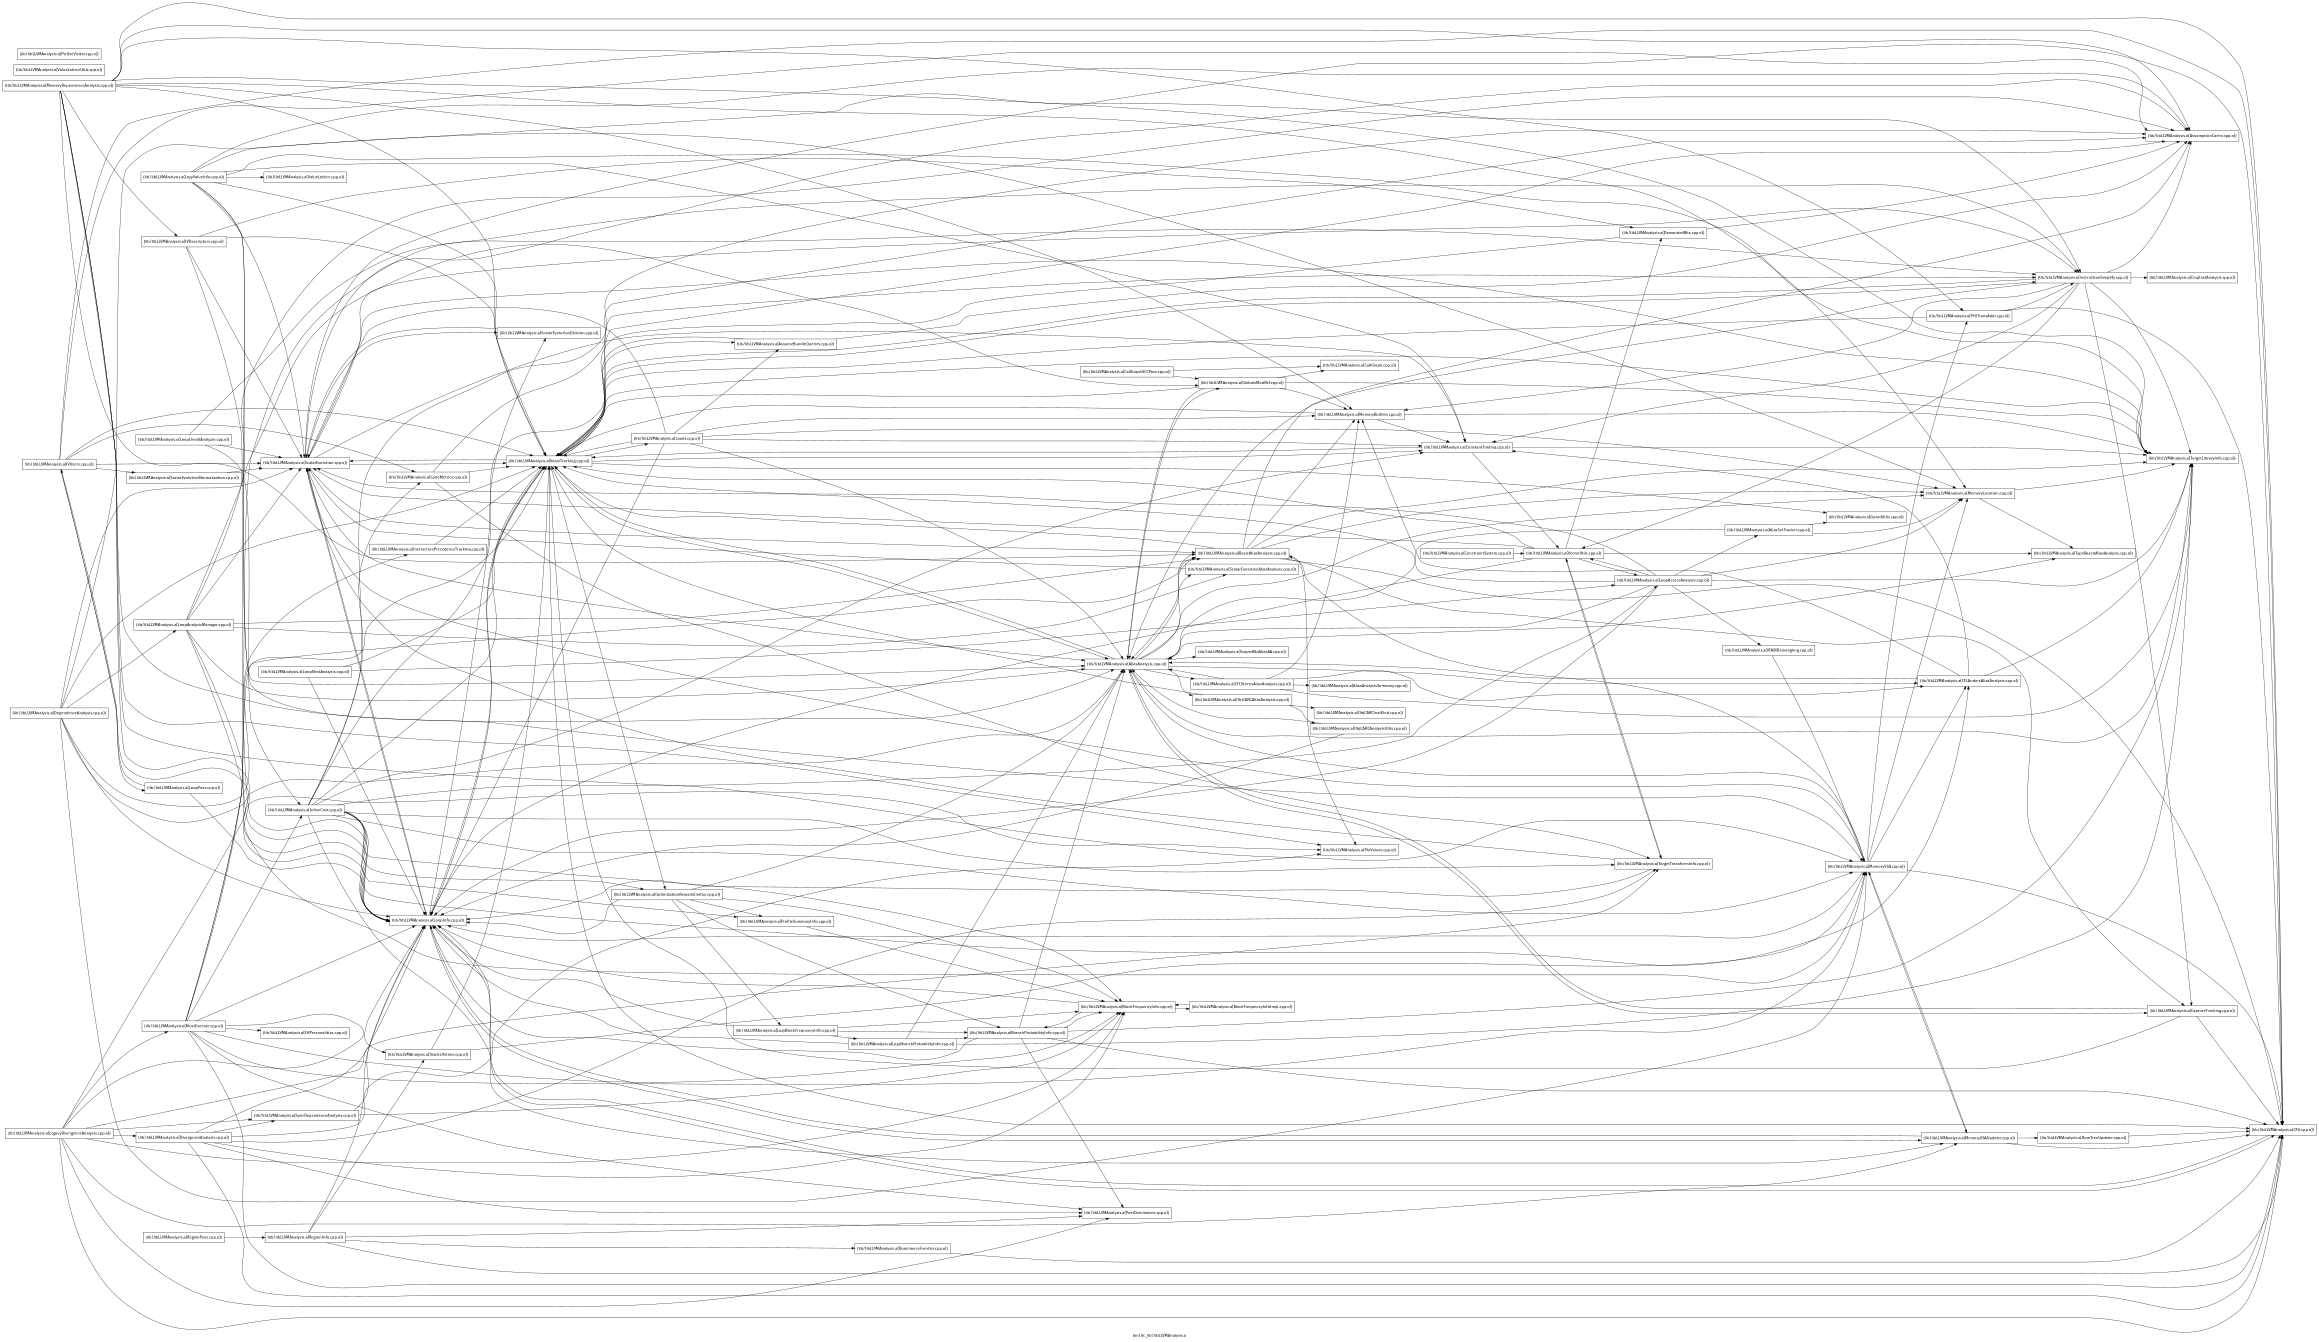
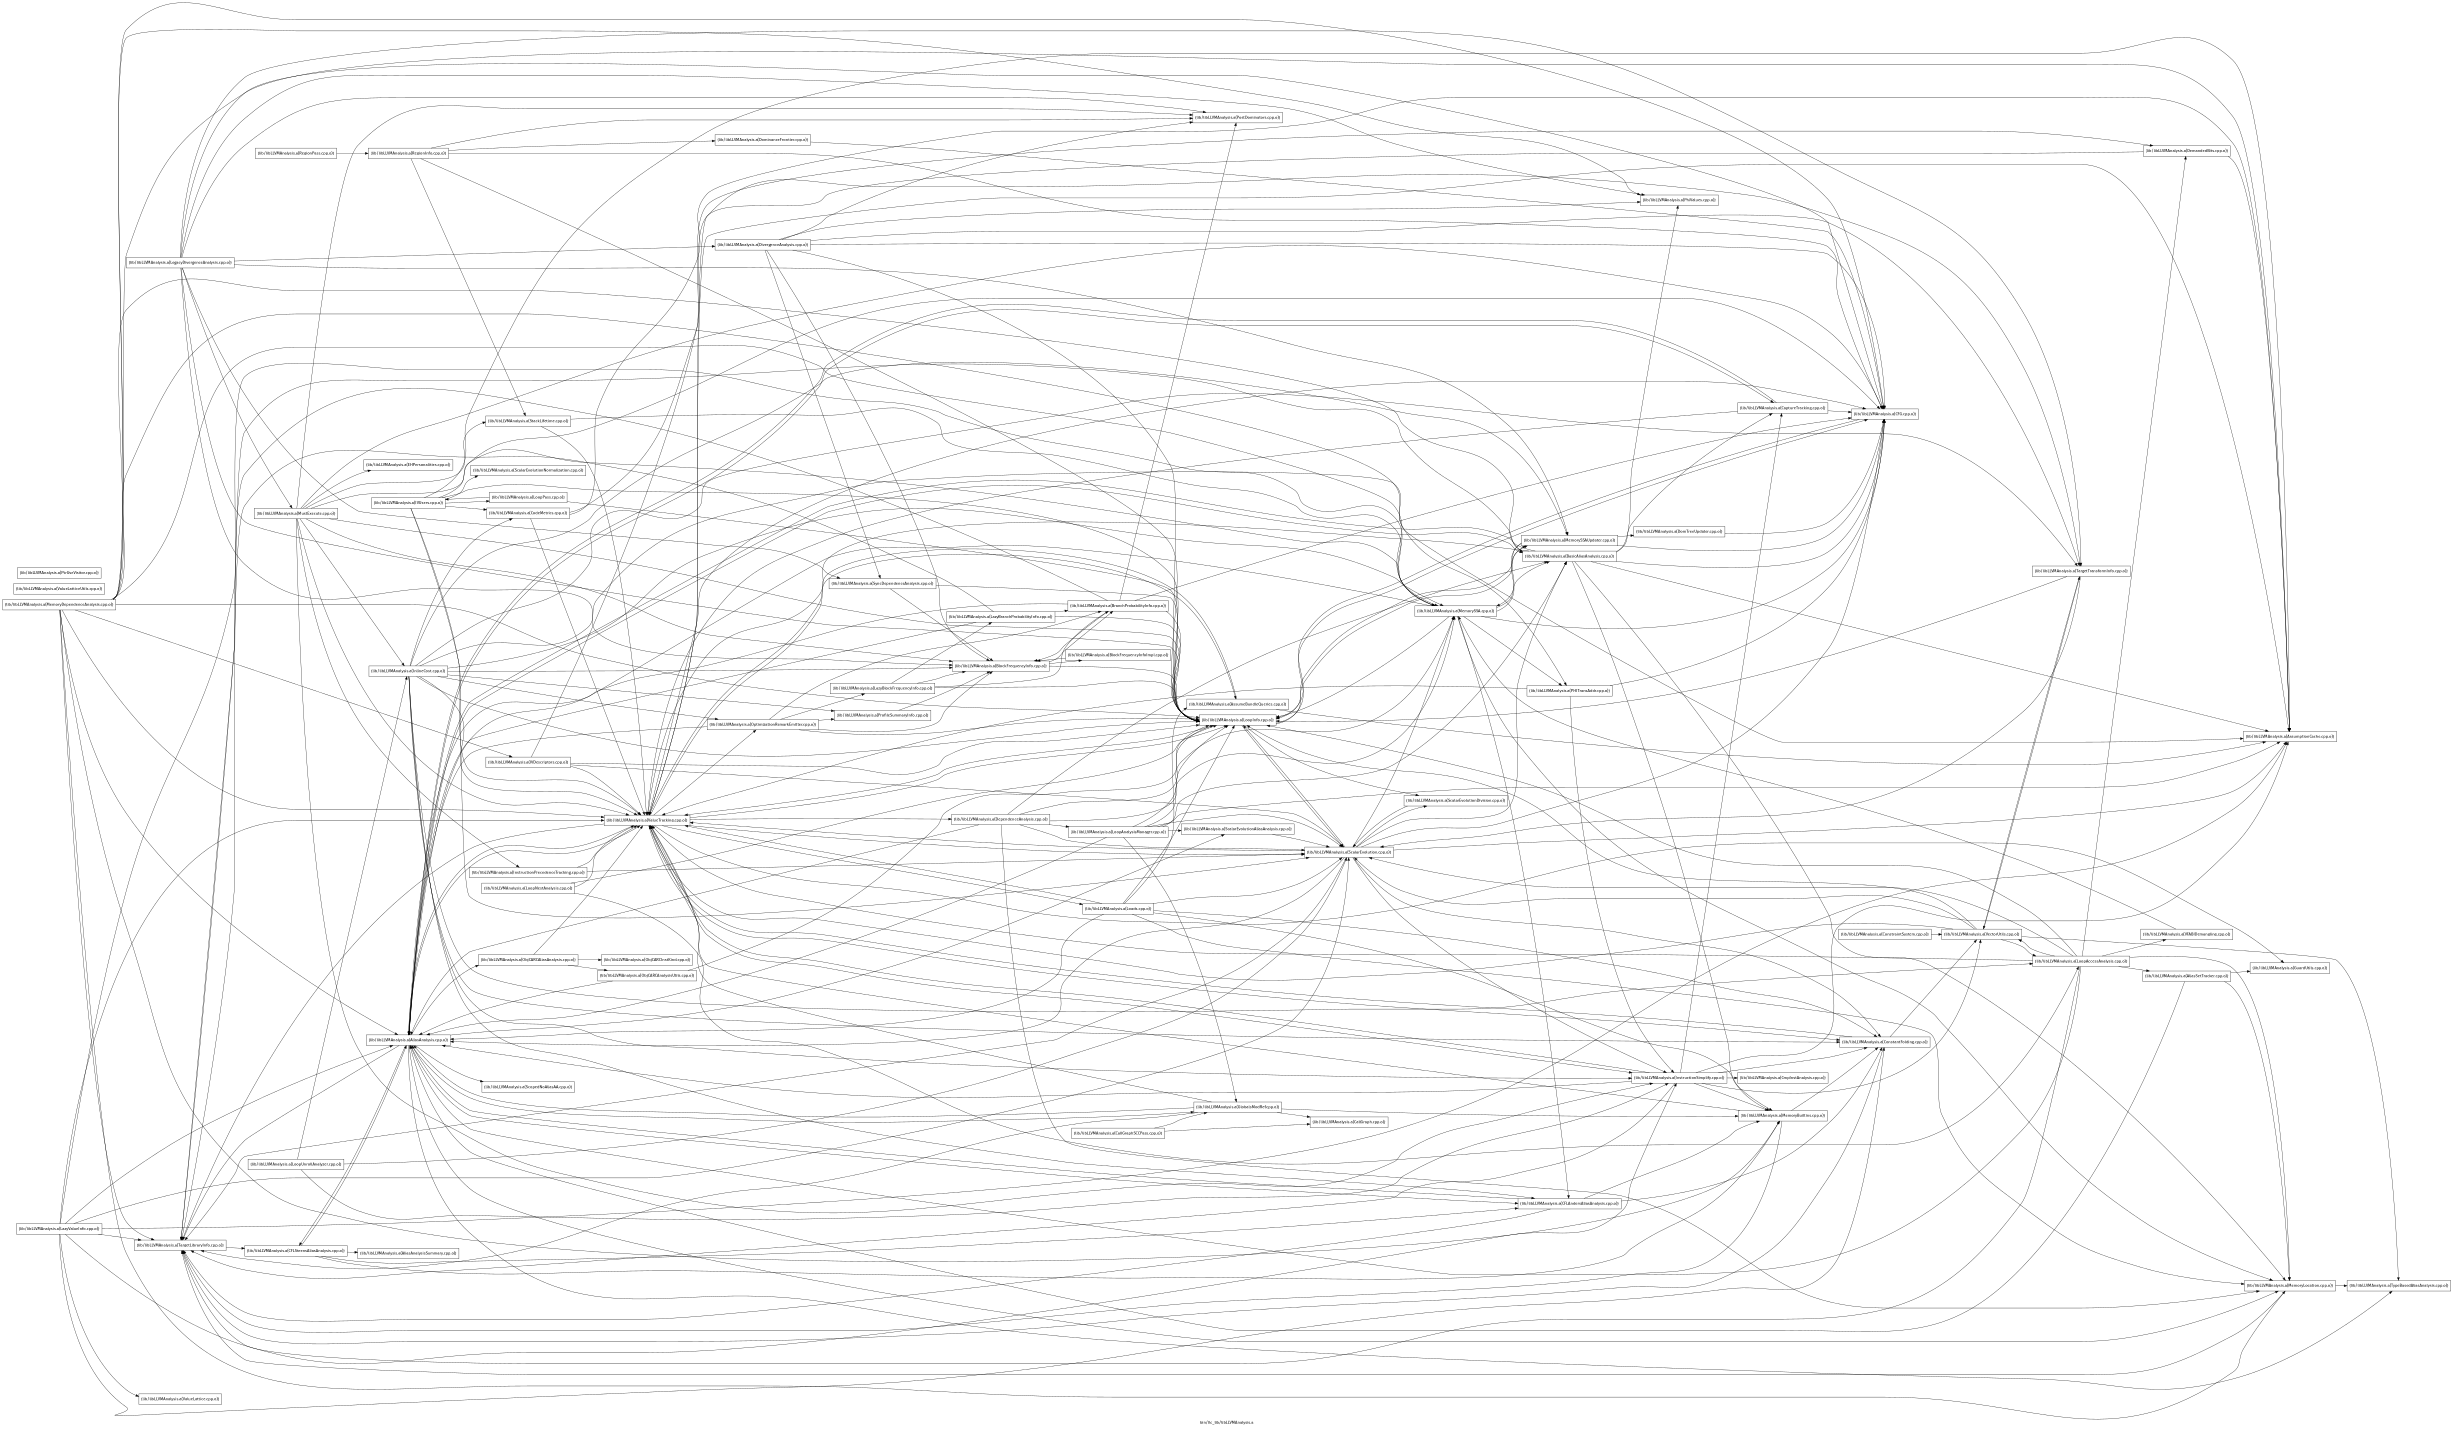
(1613, 395) -> (2134, 558)
(238, 471) -> (944, 863)
(269, 542) -> (819, 819)
(1817, 717) -> (234, 1248)
